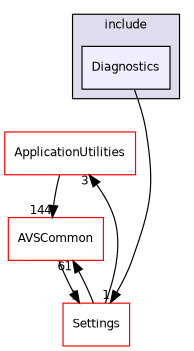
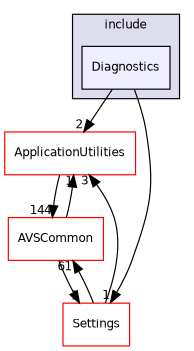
none -> (101, 107)
none -> (70, 202)
